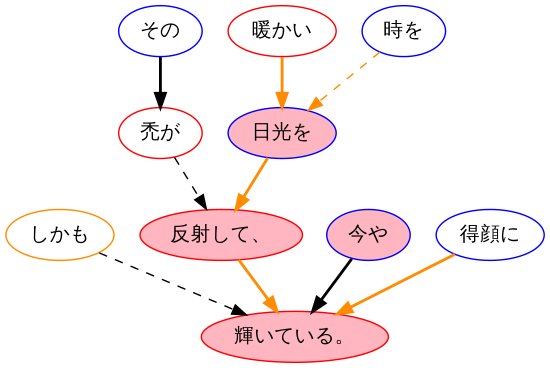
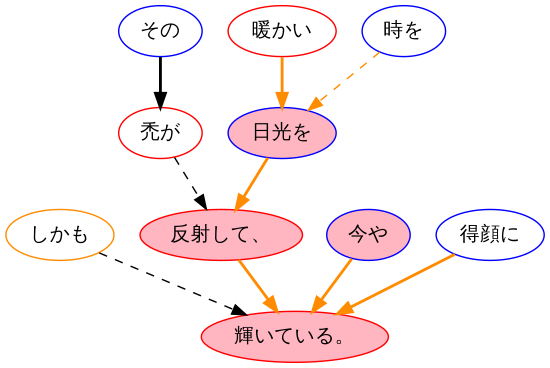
(336, 279) -> (336, 279)
